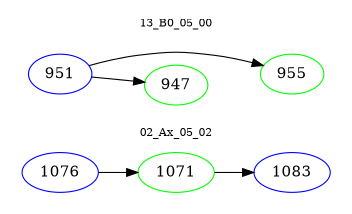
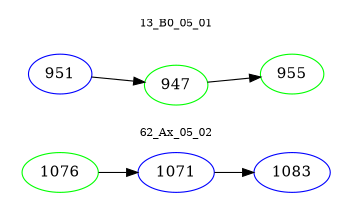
(176, 24) -> (176, 24)
(171, 52) -> (228, 80)
(176, 133) -> (176, 133)
(60, 172) -> (60, 172)
(176, 172) -> (176, 172)
